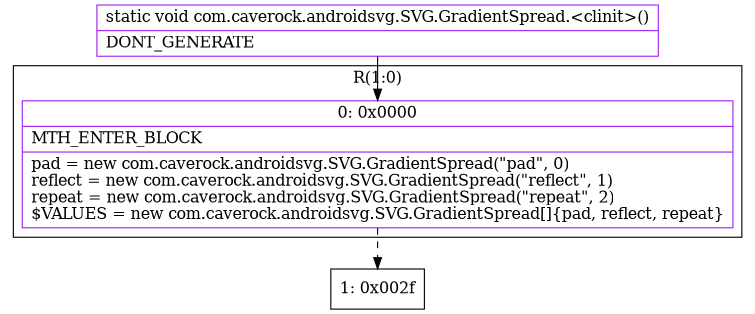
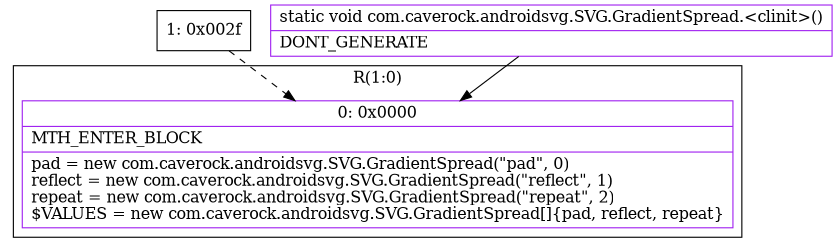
(378, 244) -> (259, 73)
